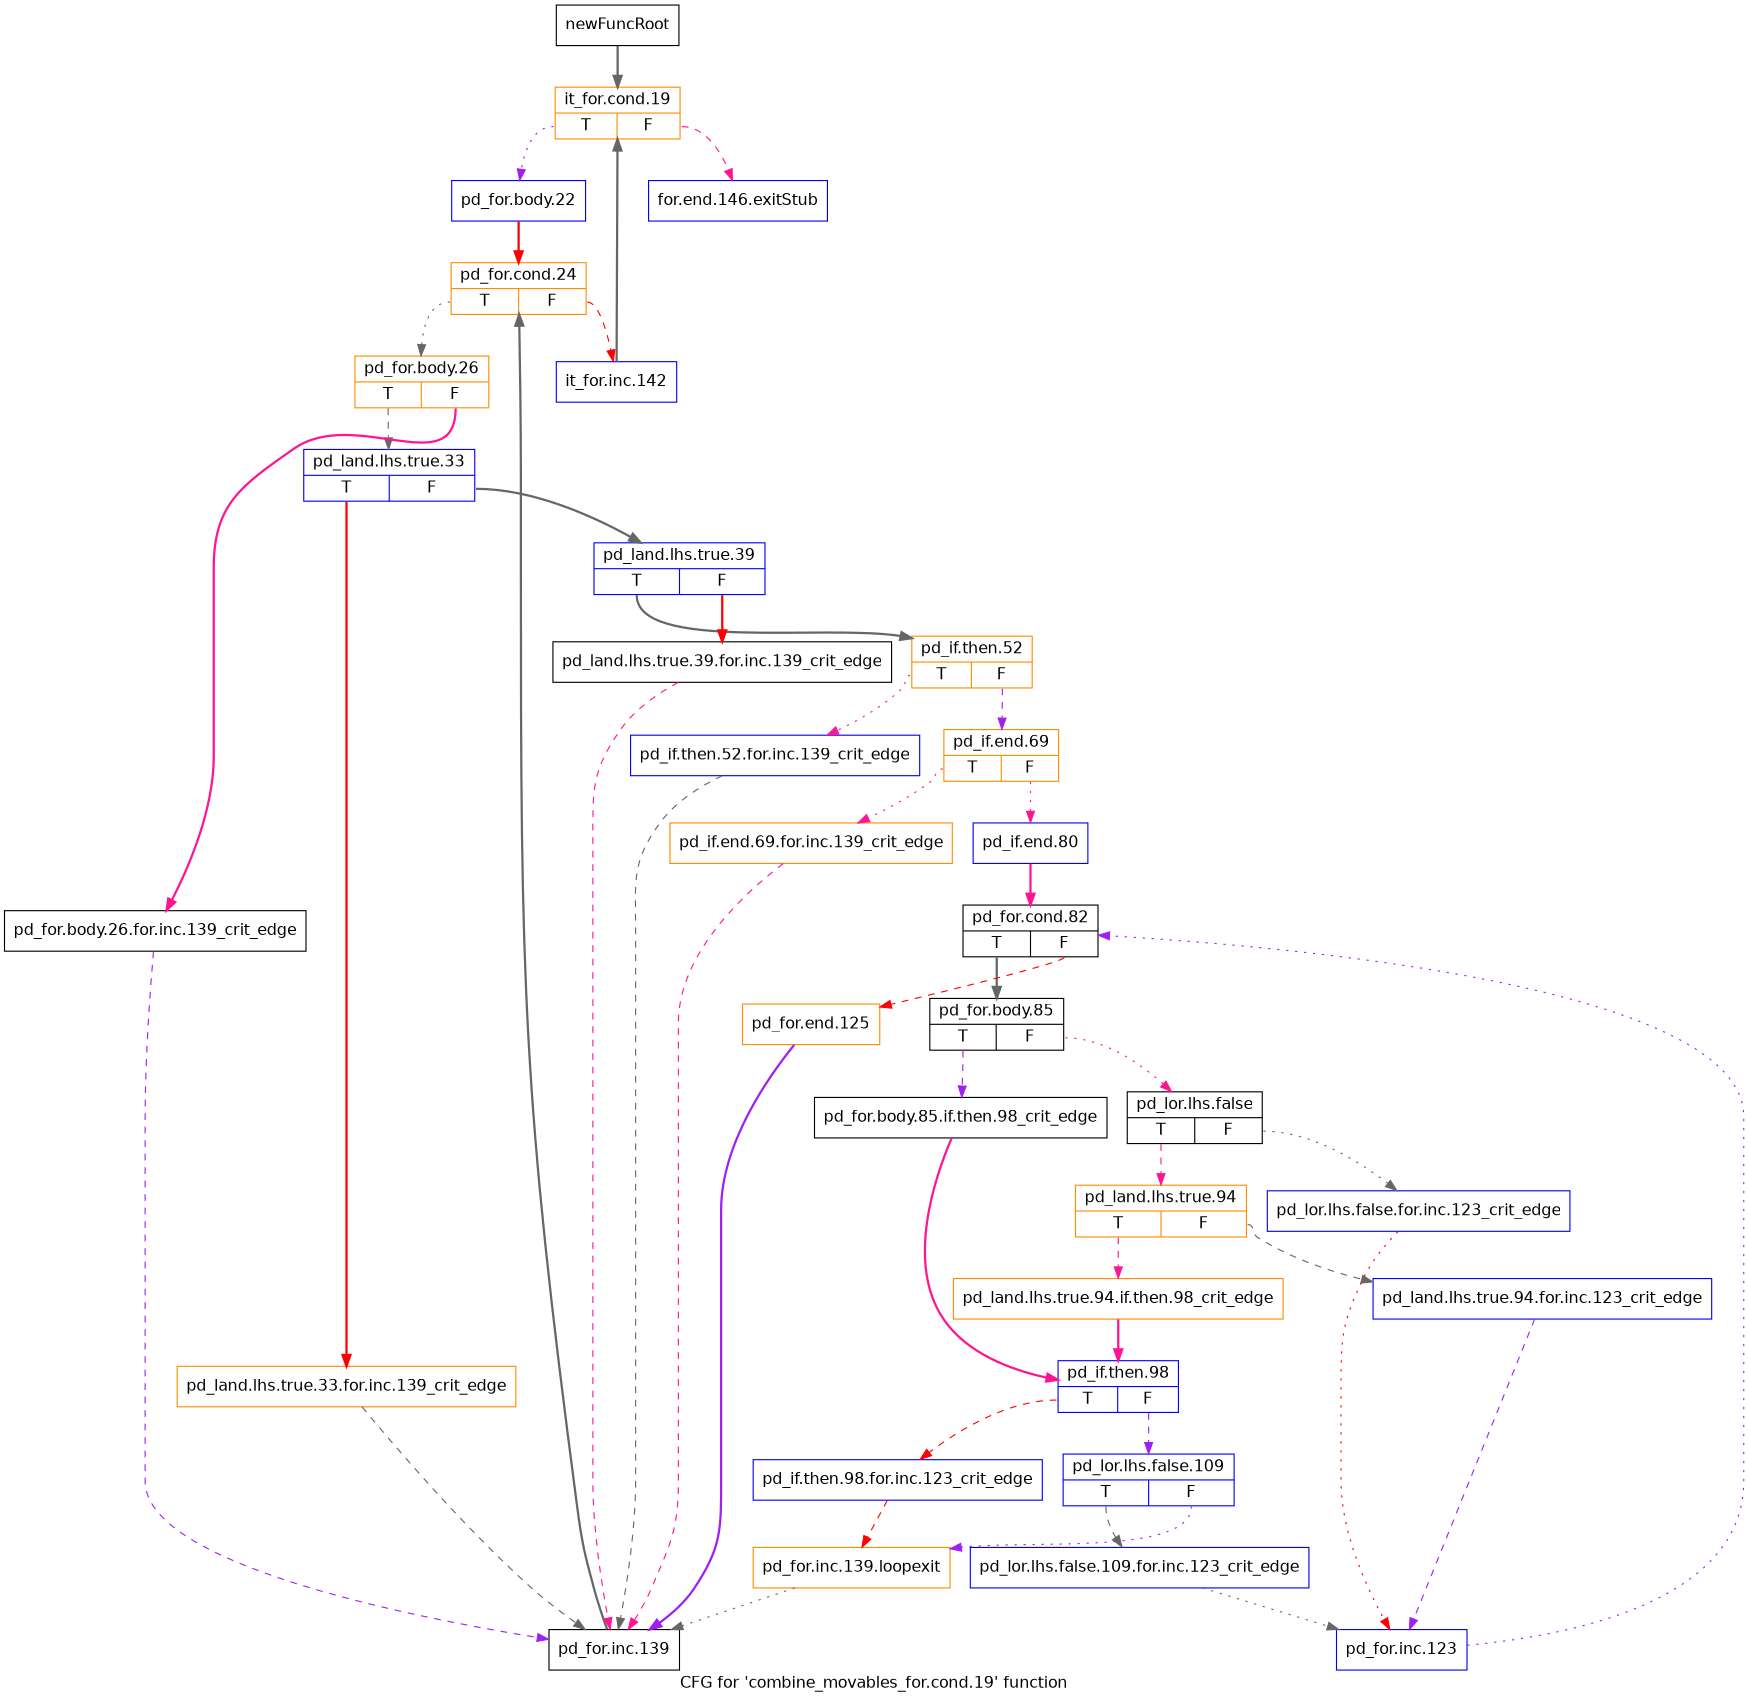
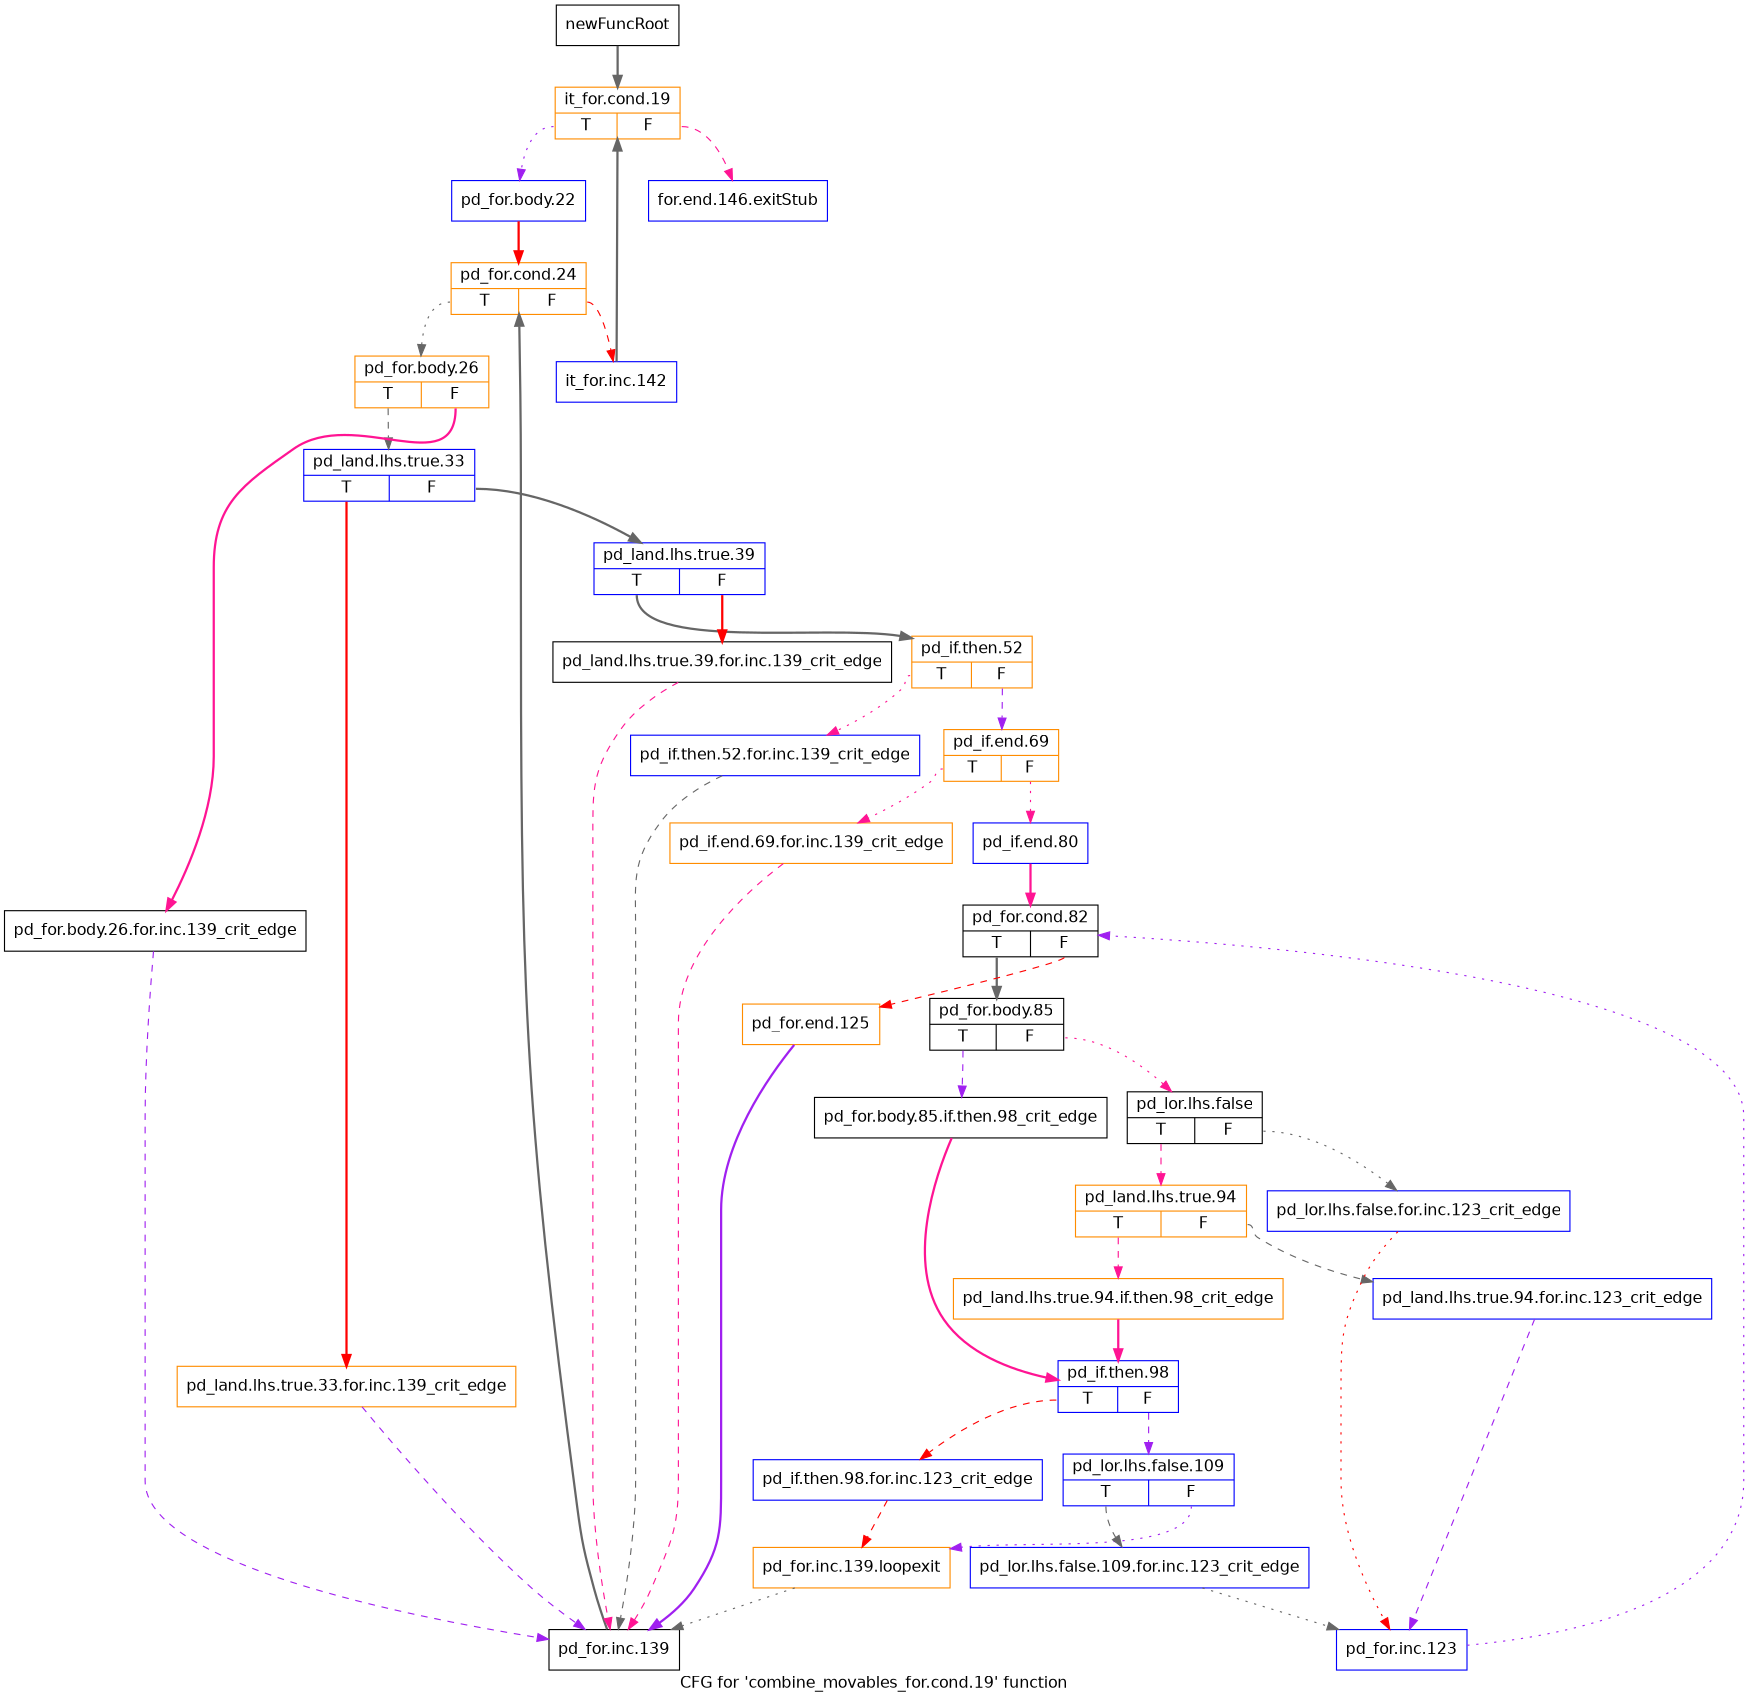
(463, 1521) -> (463, 1521)
